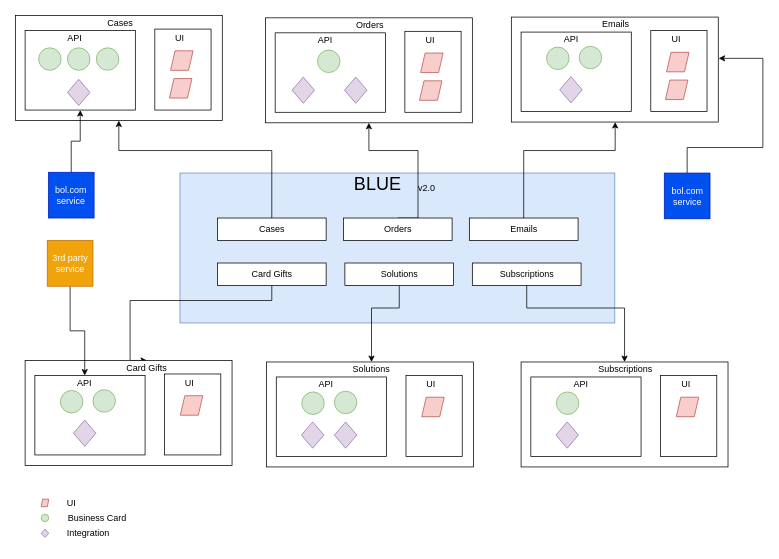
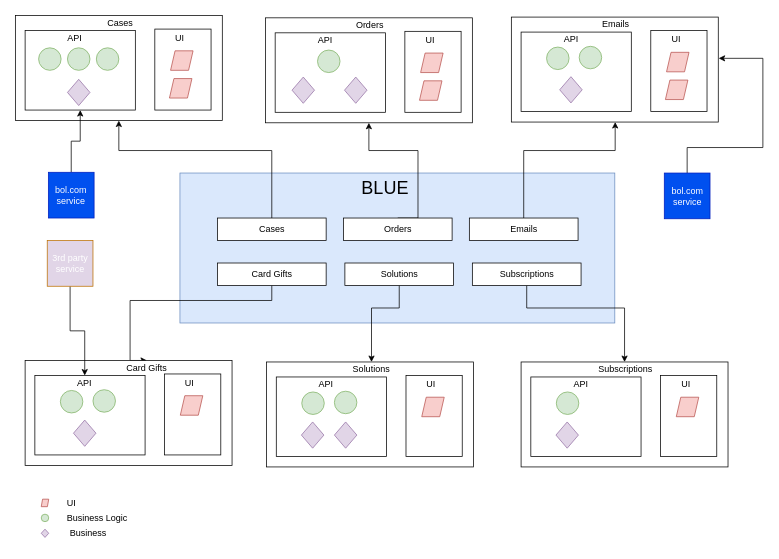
(383, 184) -> (390, 188)
(427, 188) -> none
(70, 263) -> (70, 263)
(98, 518) -> (98, 518)
(89, 534) -> (89, 534)
